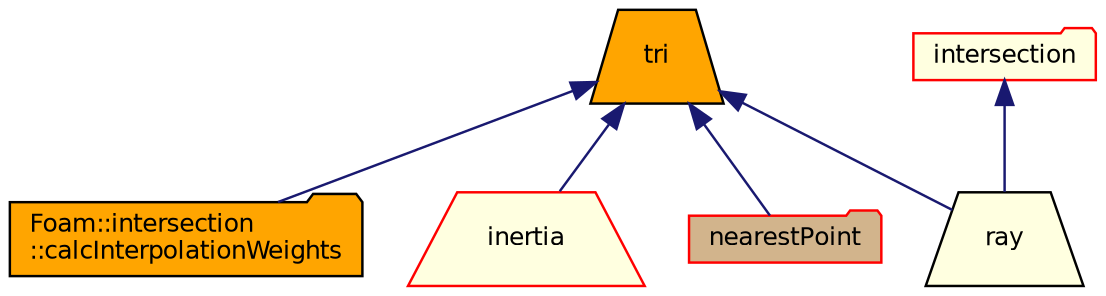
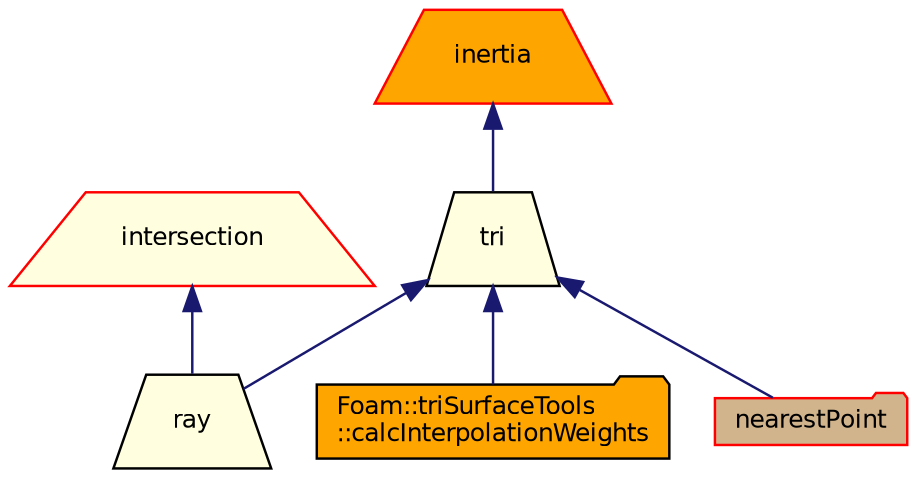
(657, 57) -> (493, 239)
(1005, 57) -> (192, 239)
(584, 158) -> (493, 160)
(186, 239) -> (493, 422)
(526, 239) -> (493, 57)
